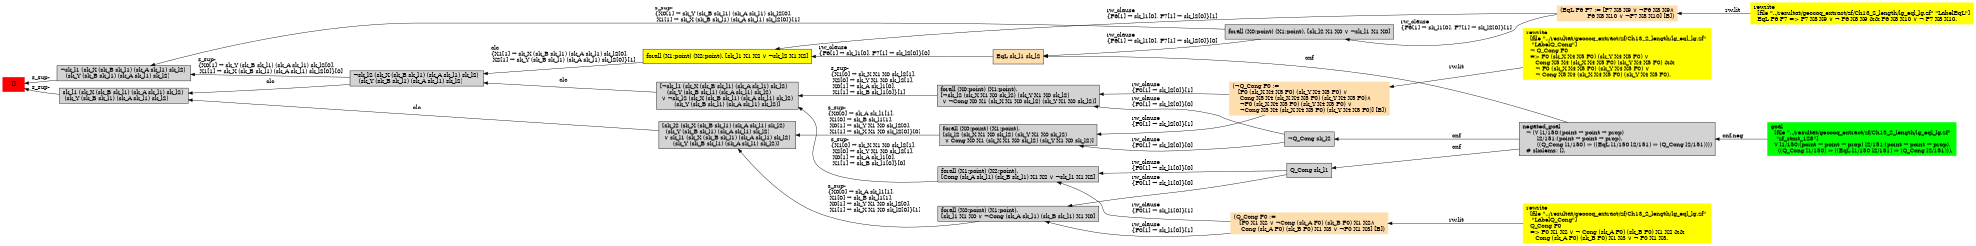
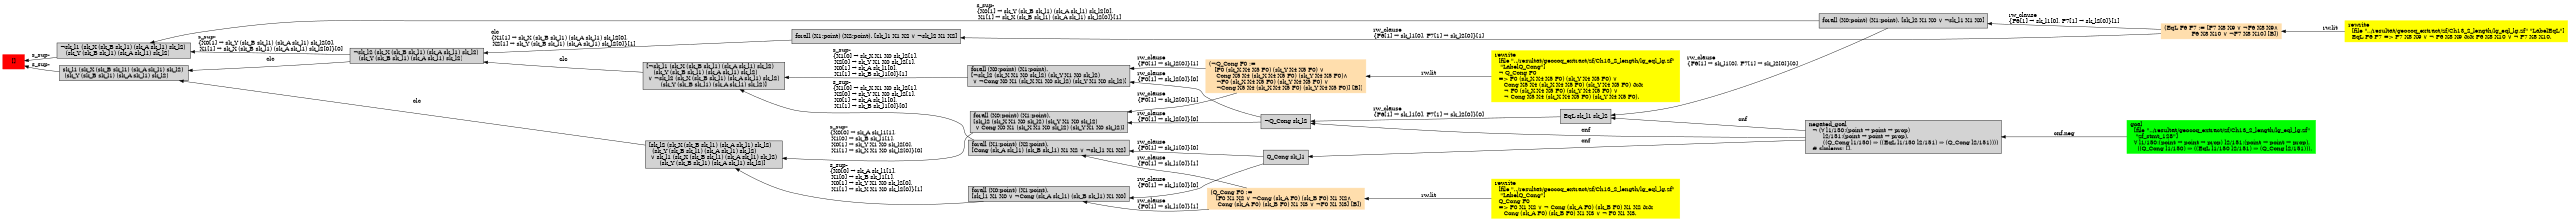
(727, 56) -> (876, 37)
(904, 57) -> (1438, 119)
(1018, 57) -> (1586, 116)
